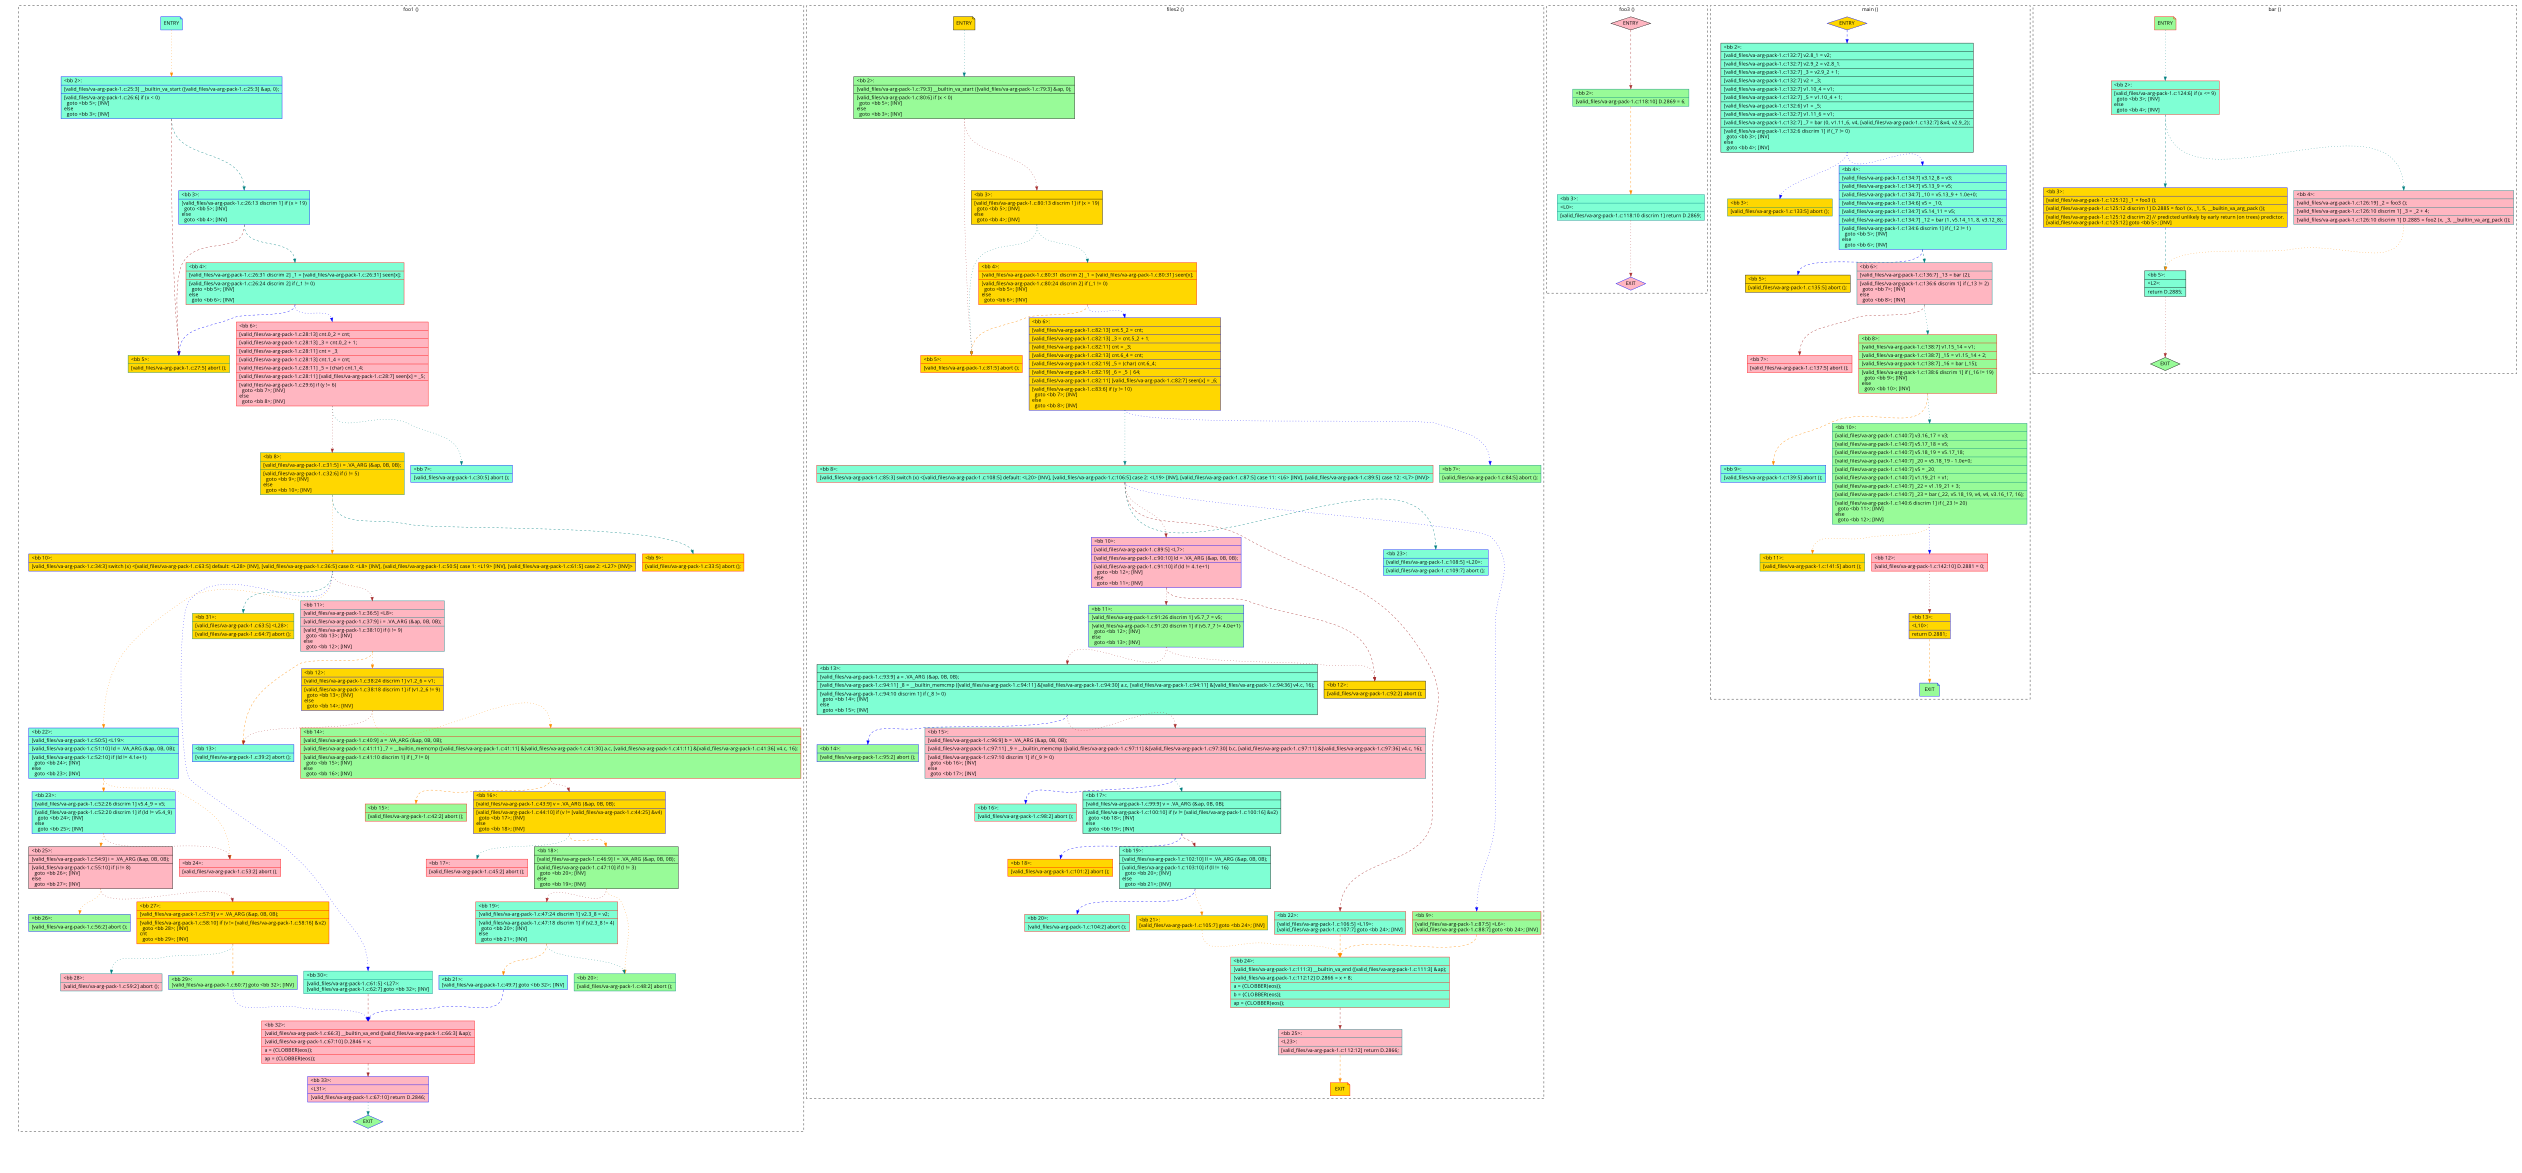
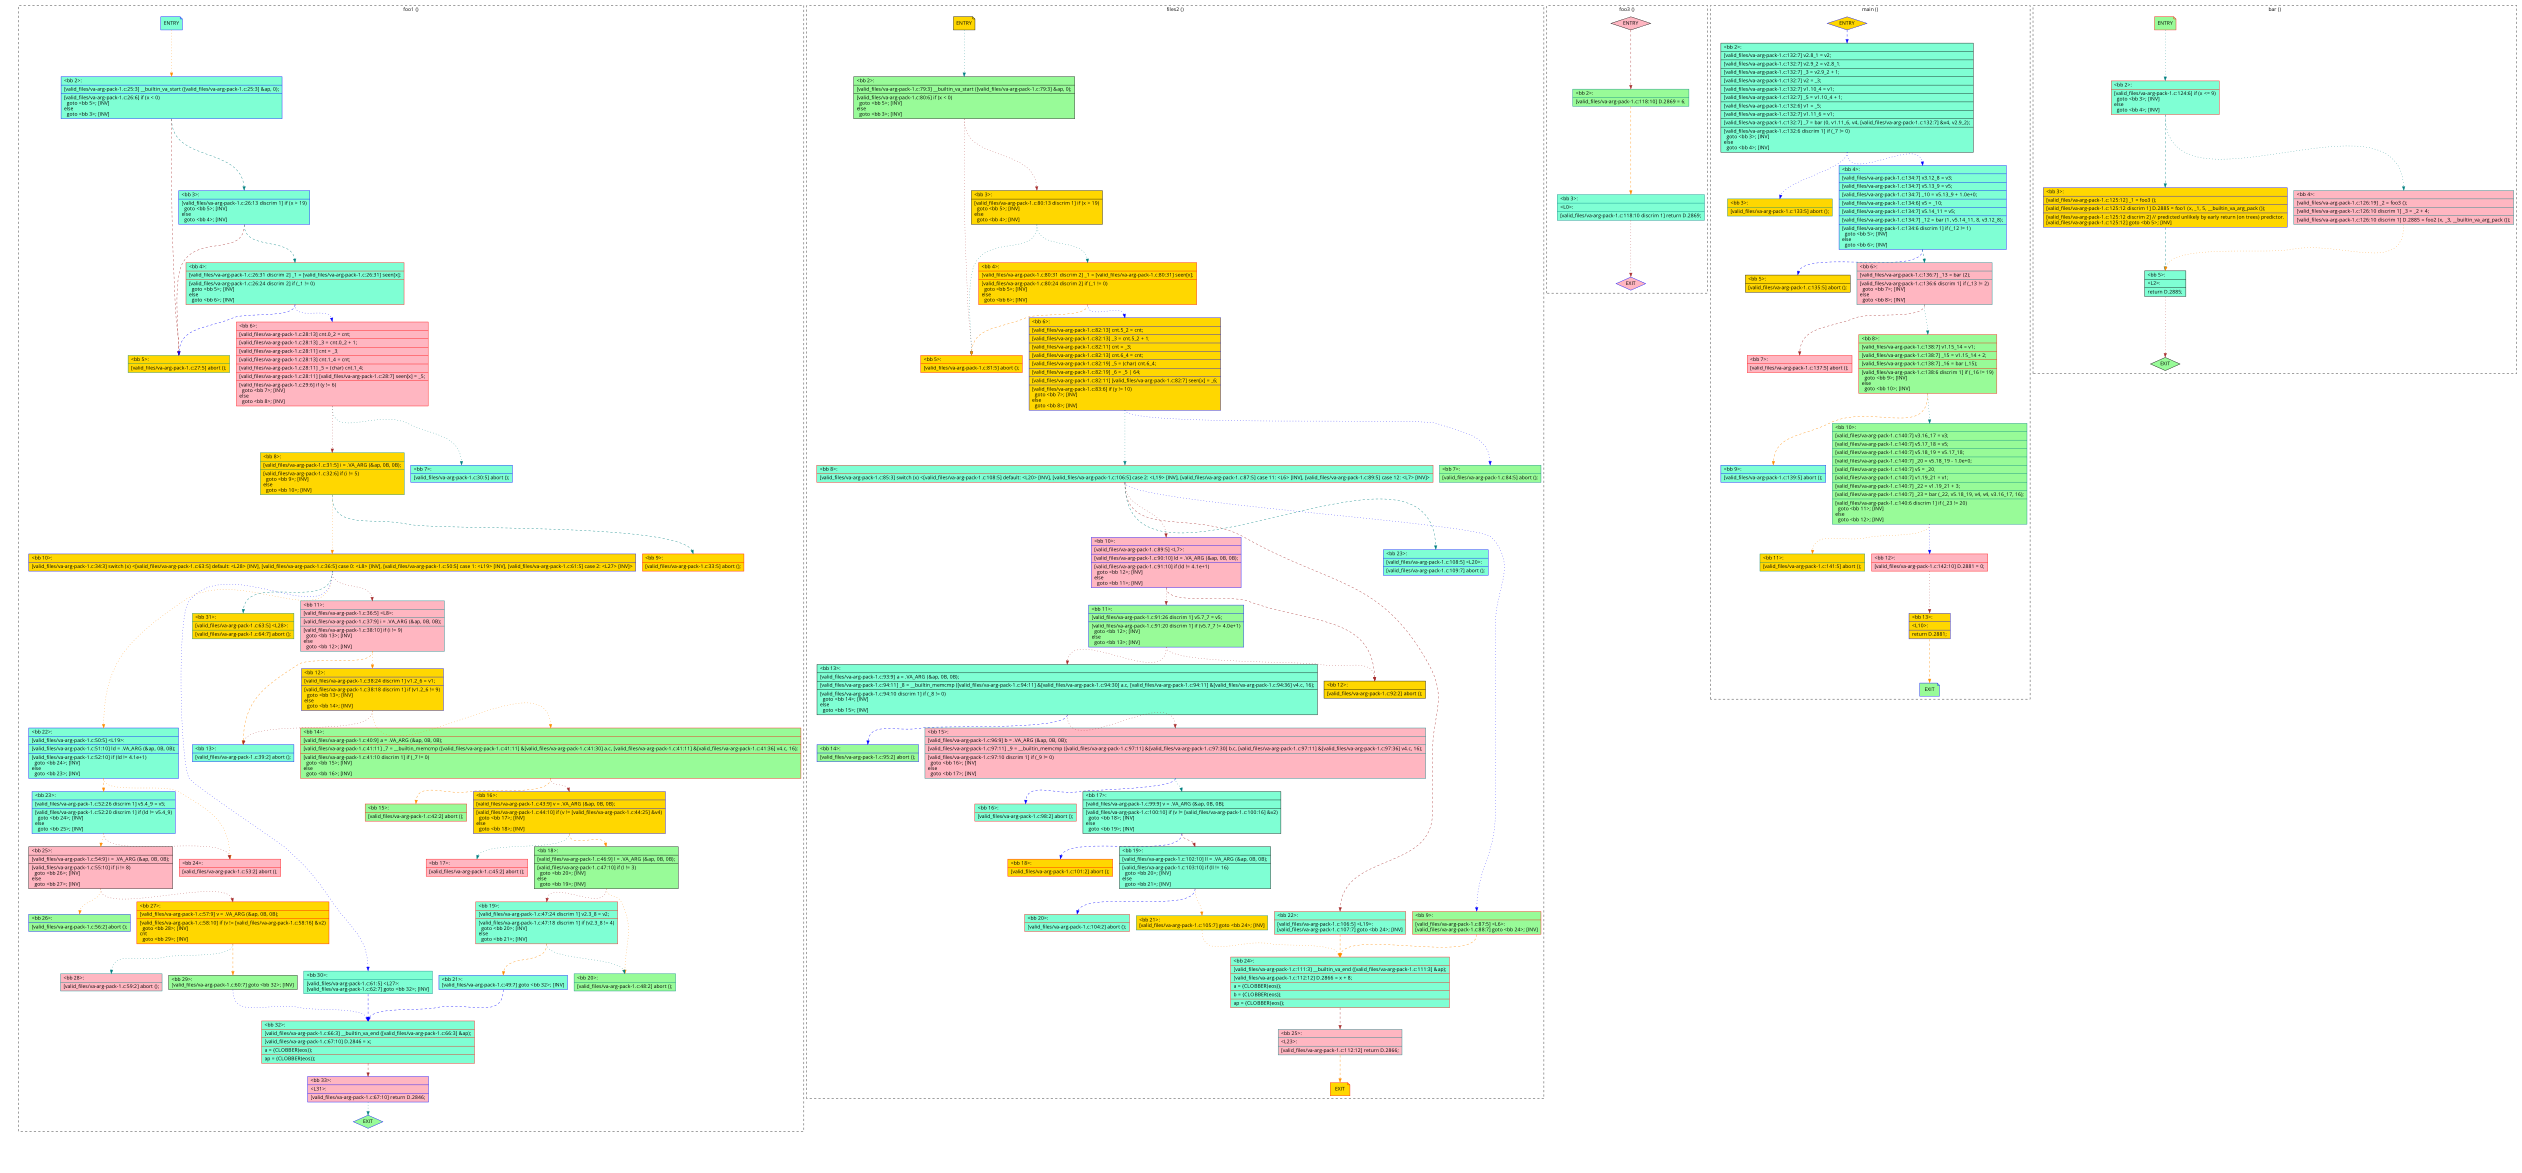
(233, 982) -> (233, 982)
(368, 1006) -> (368, 1006)
(368, 1042) -> (368, 1042)
